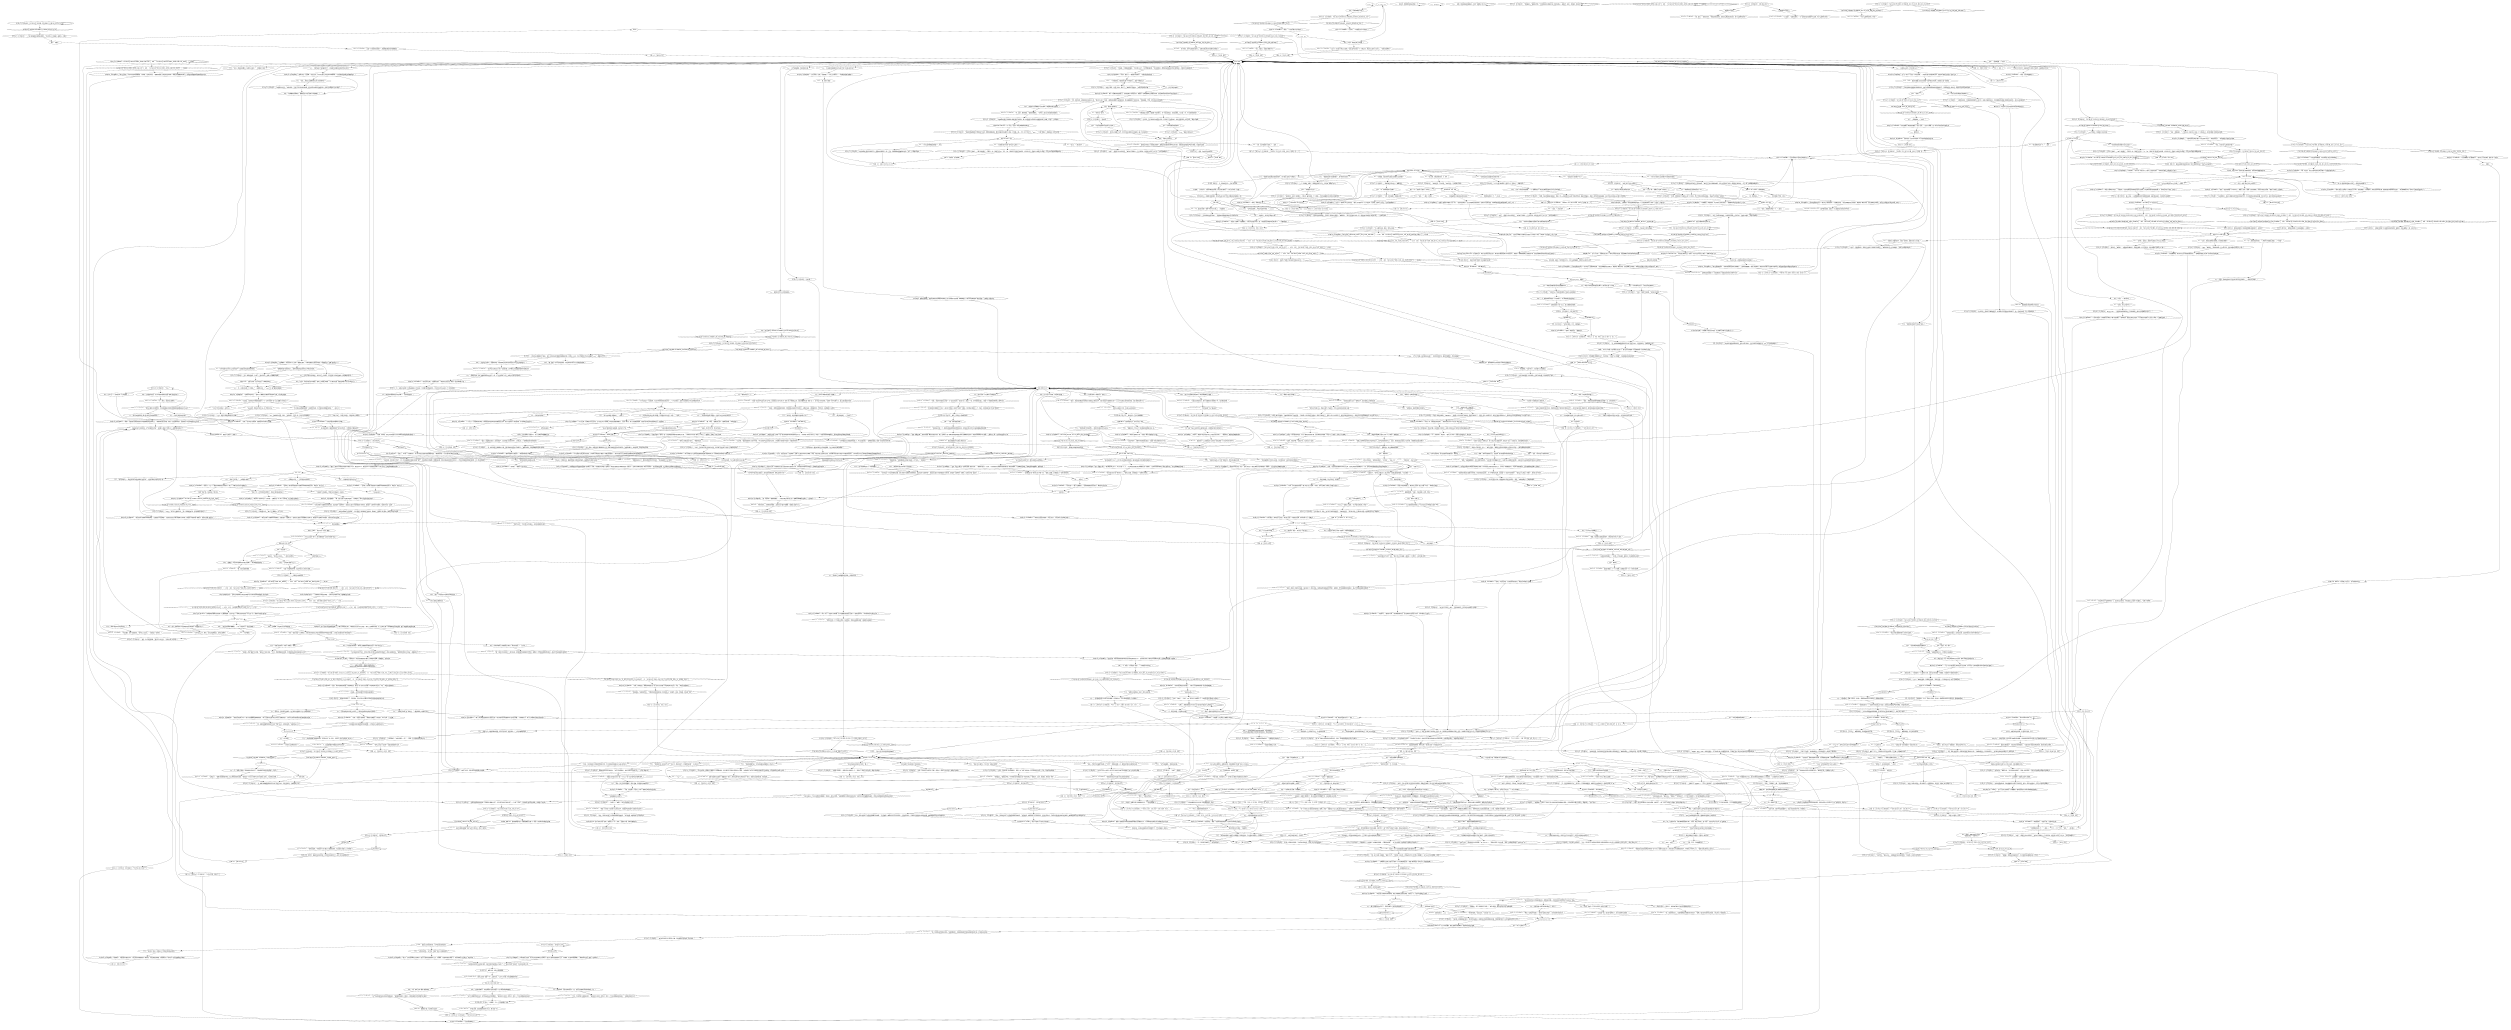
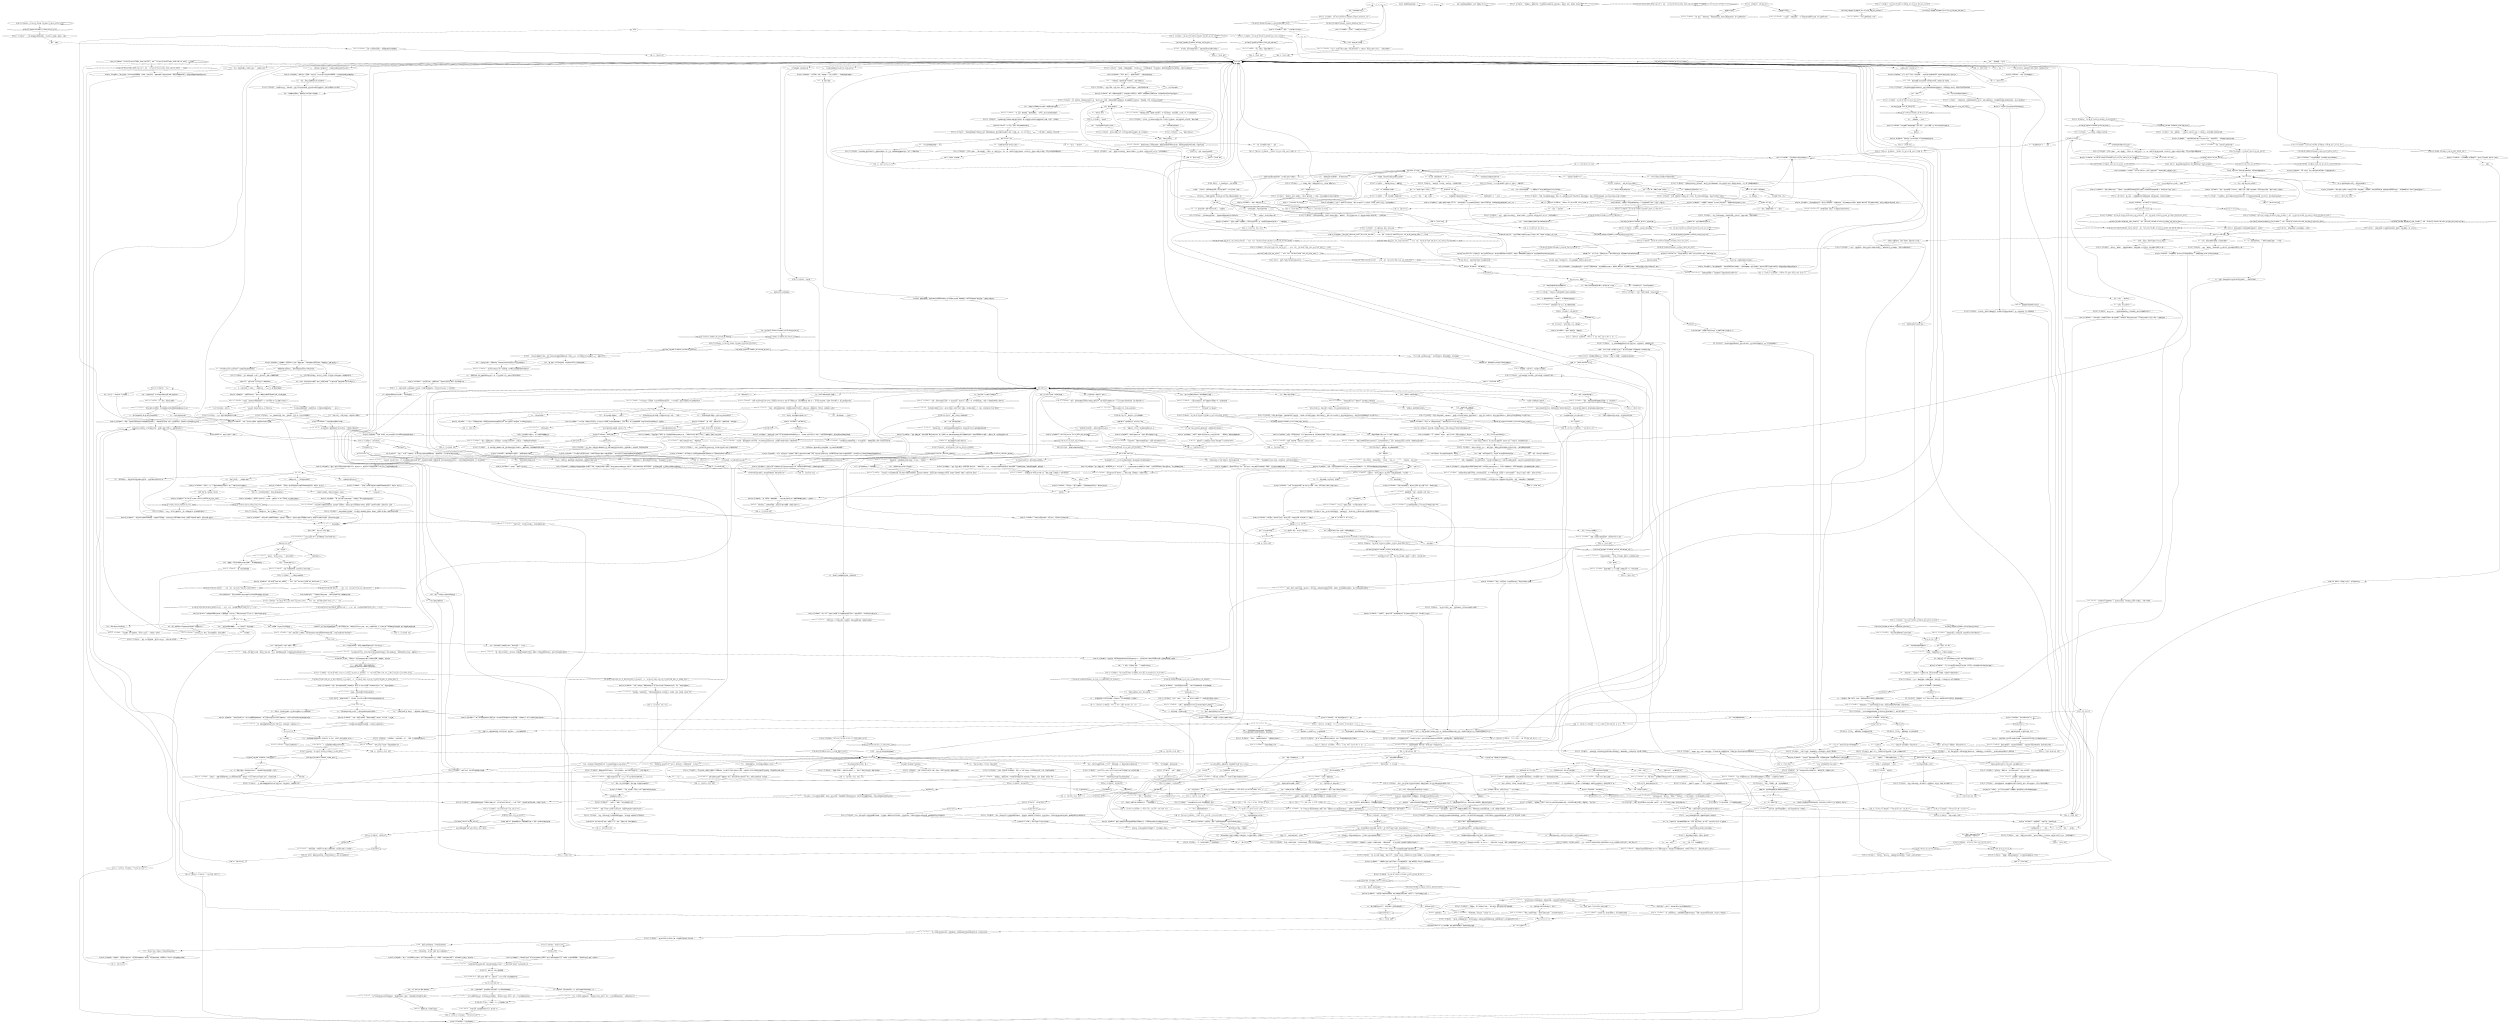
(1297, 524) -> (1297, 524)
